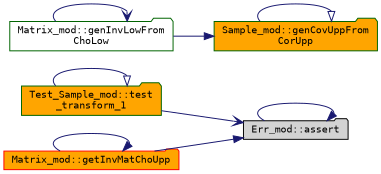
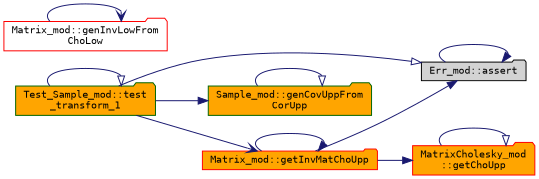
(91, 36) -> (86, 36)
(189, 36) -> (177, 101)
(197, 116) -> (263, 54)
none -> (192, 132)
none -> (474, 160)
